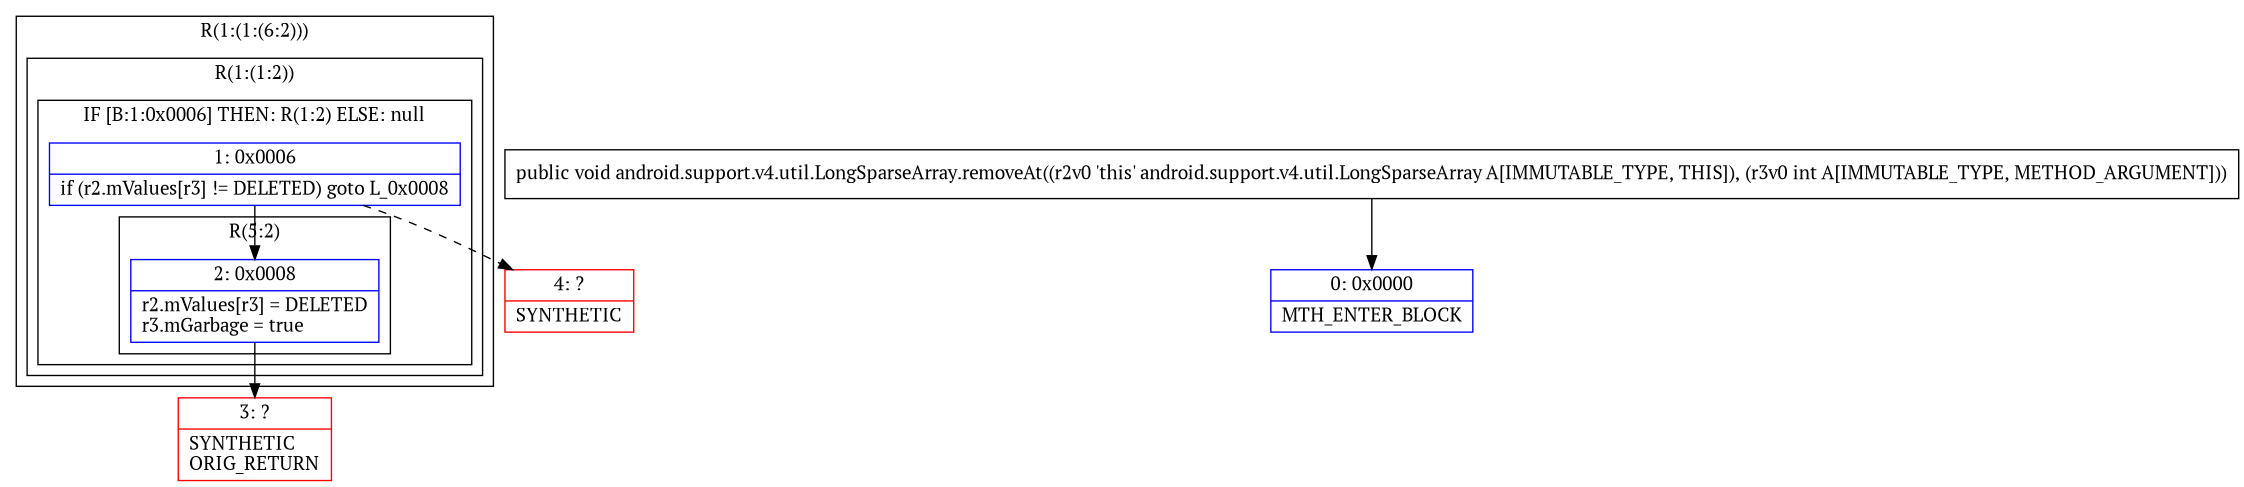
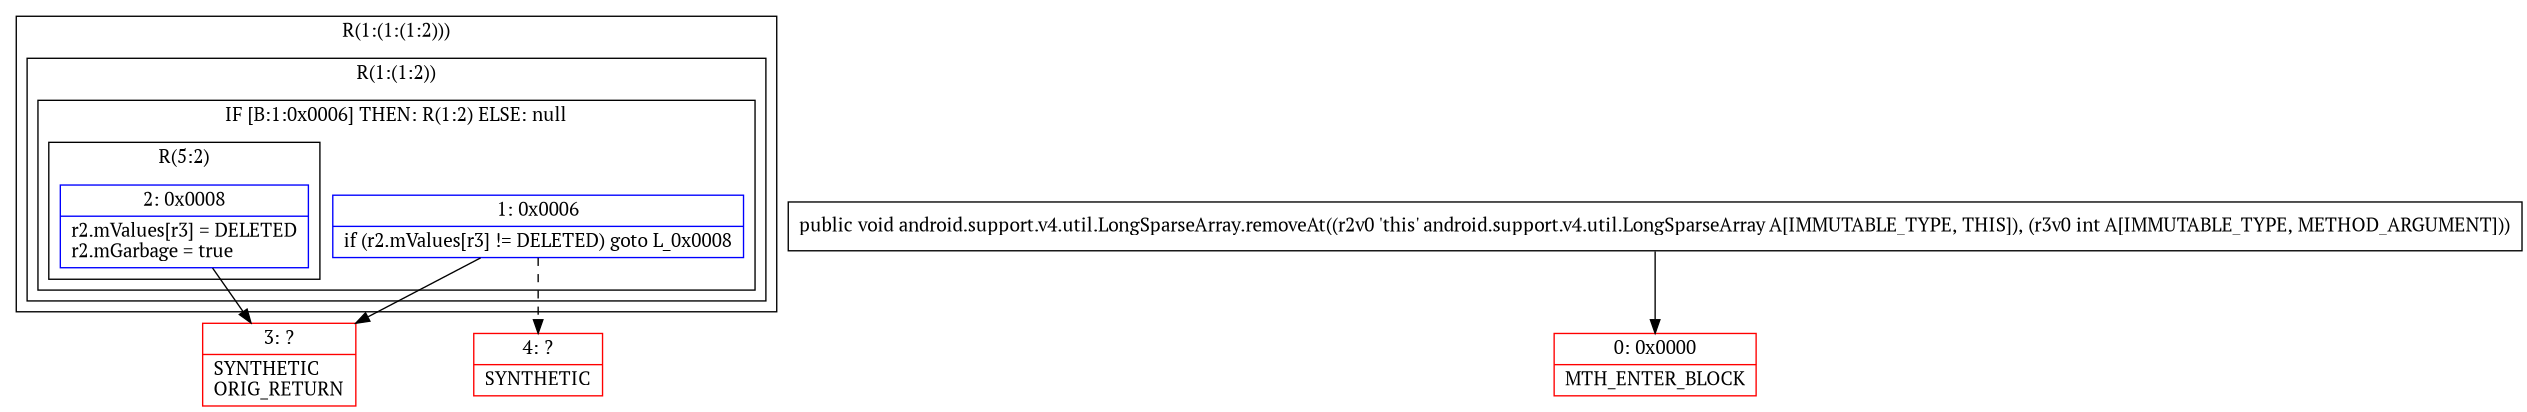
(255, 32) -> (396, 32)
(255, 226) -> (436, 281)
(1372, 301) -> (1655, 365)
(223, 326) -> (152, 251)
